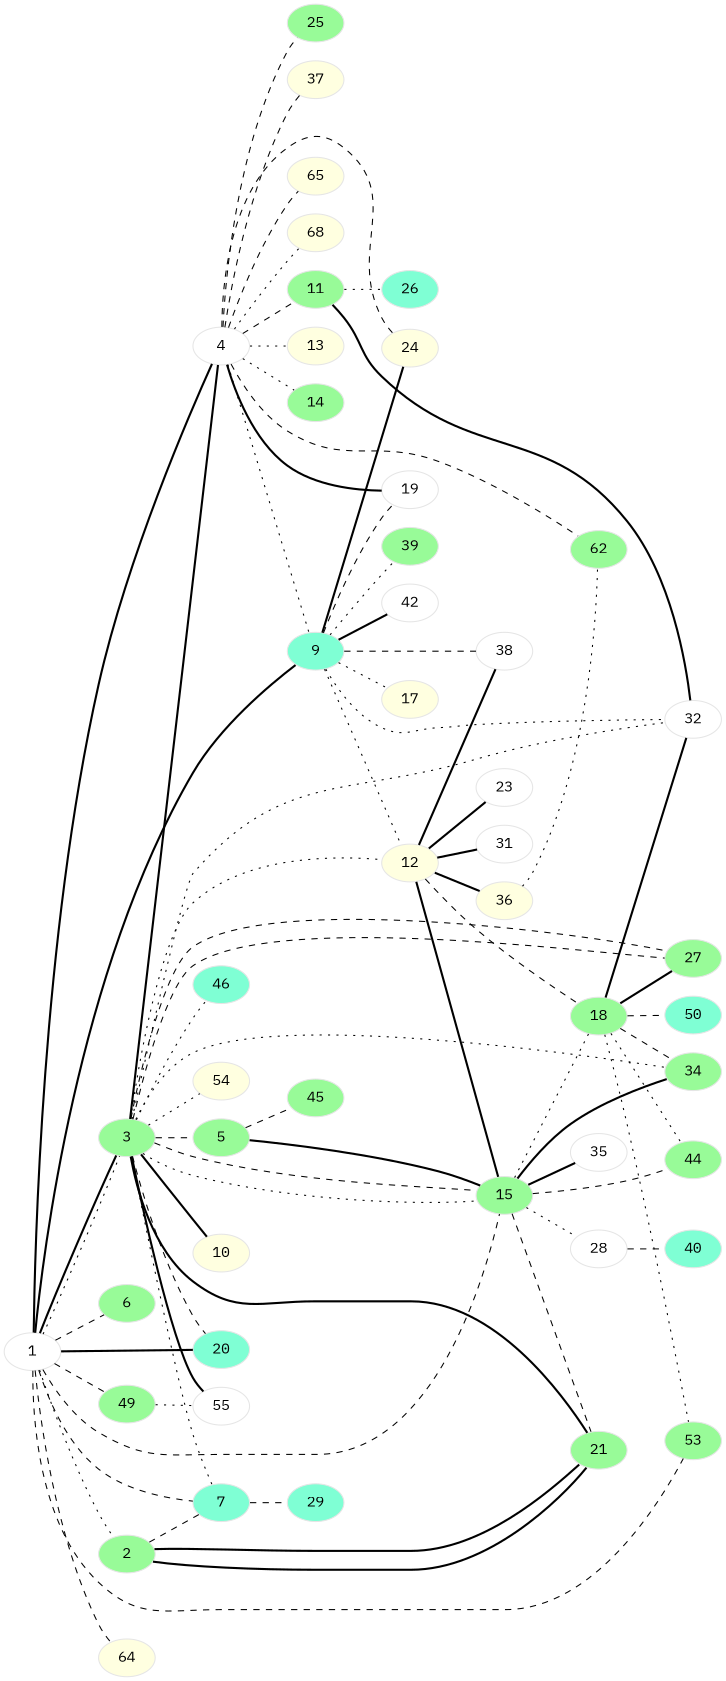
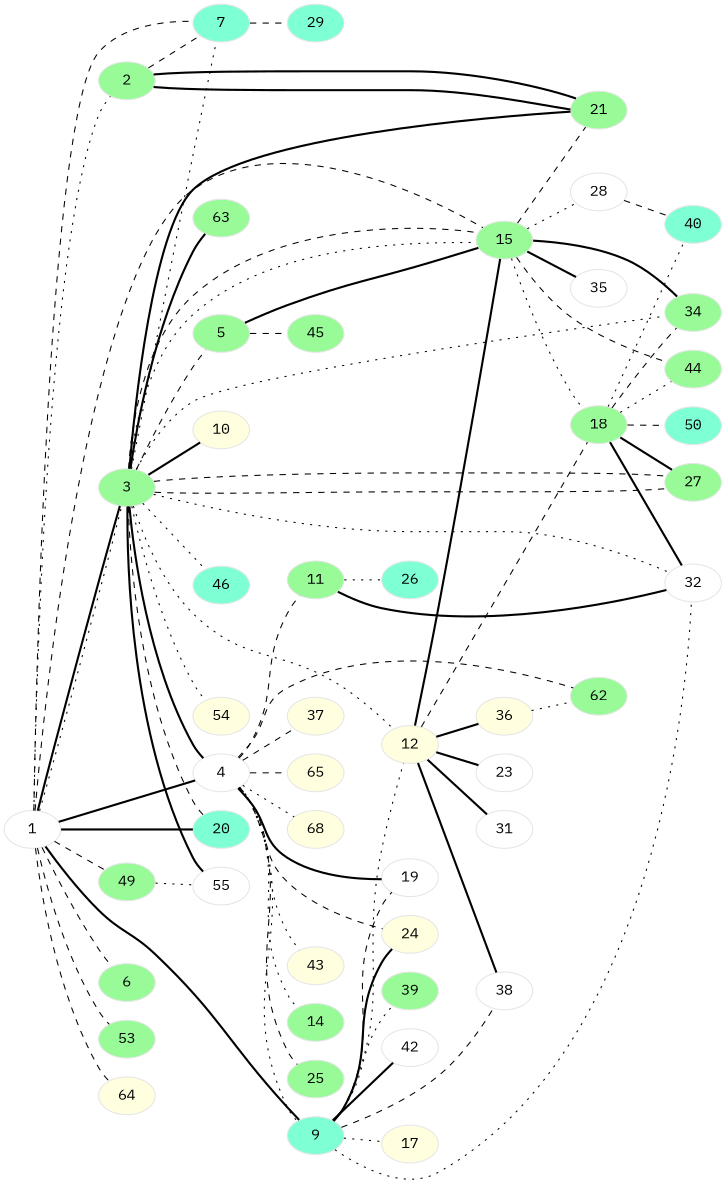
none -> (221, 218)
(316, 346) -> (316, 966)
(650, 1228) -> (644, 329)
